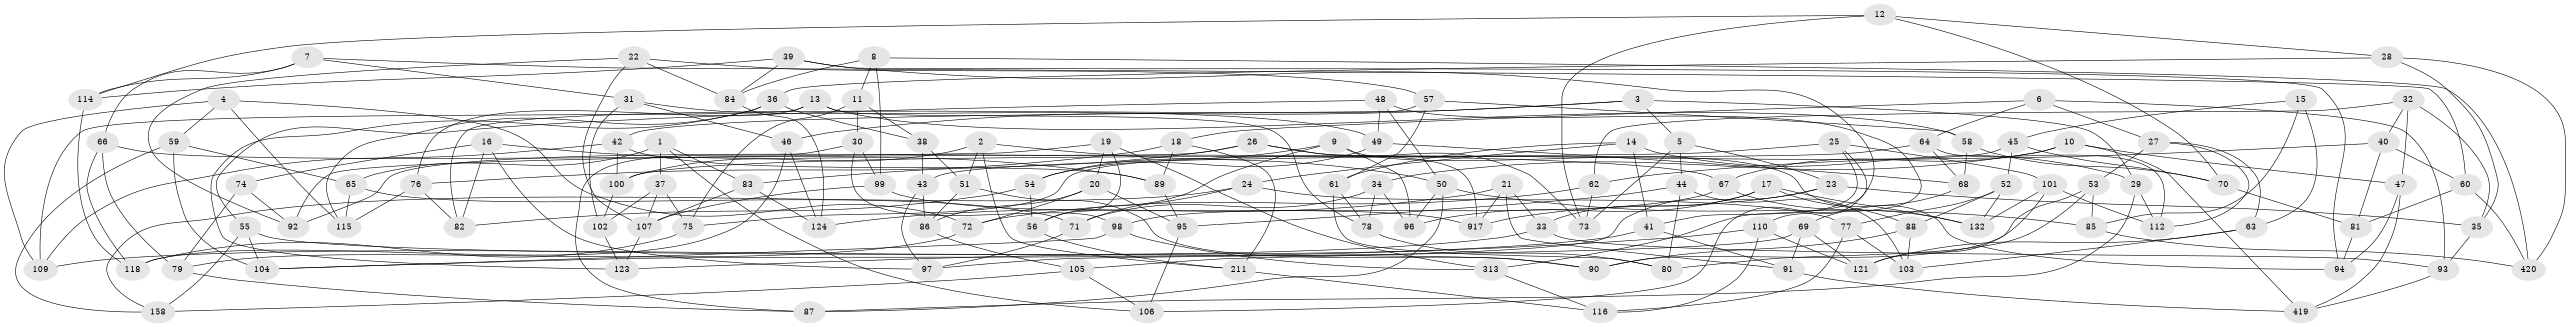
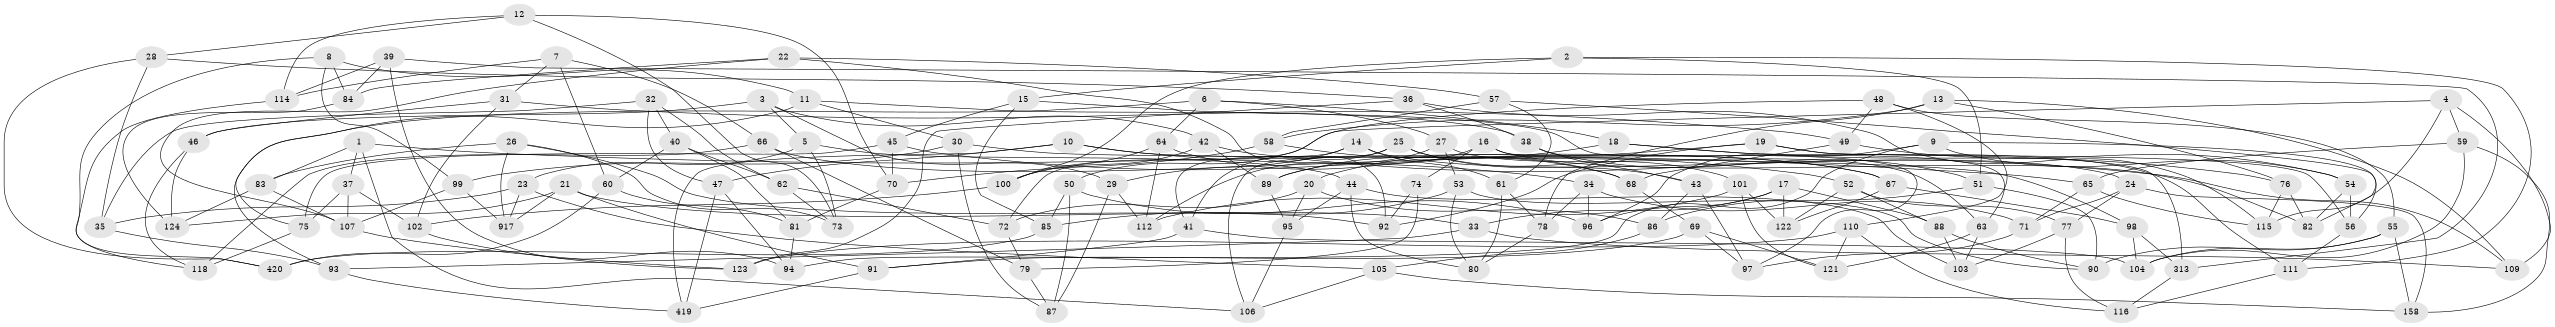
(1321, 165) -> (1398, 68)
(1977, 227) -> (1784, 227)
(1239, 270) -> (2291, 270)
